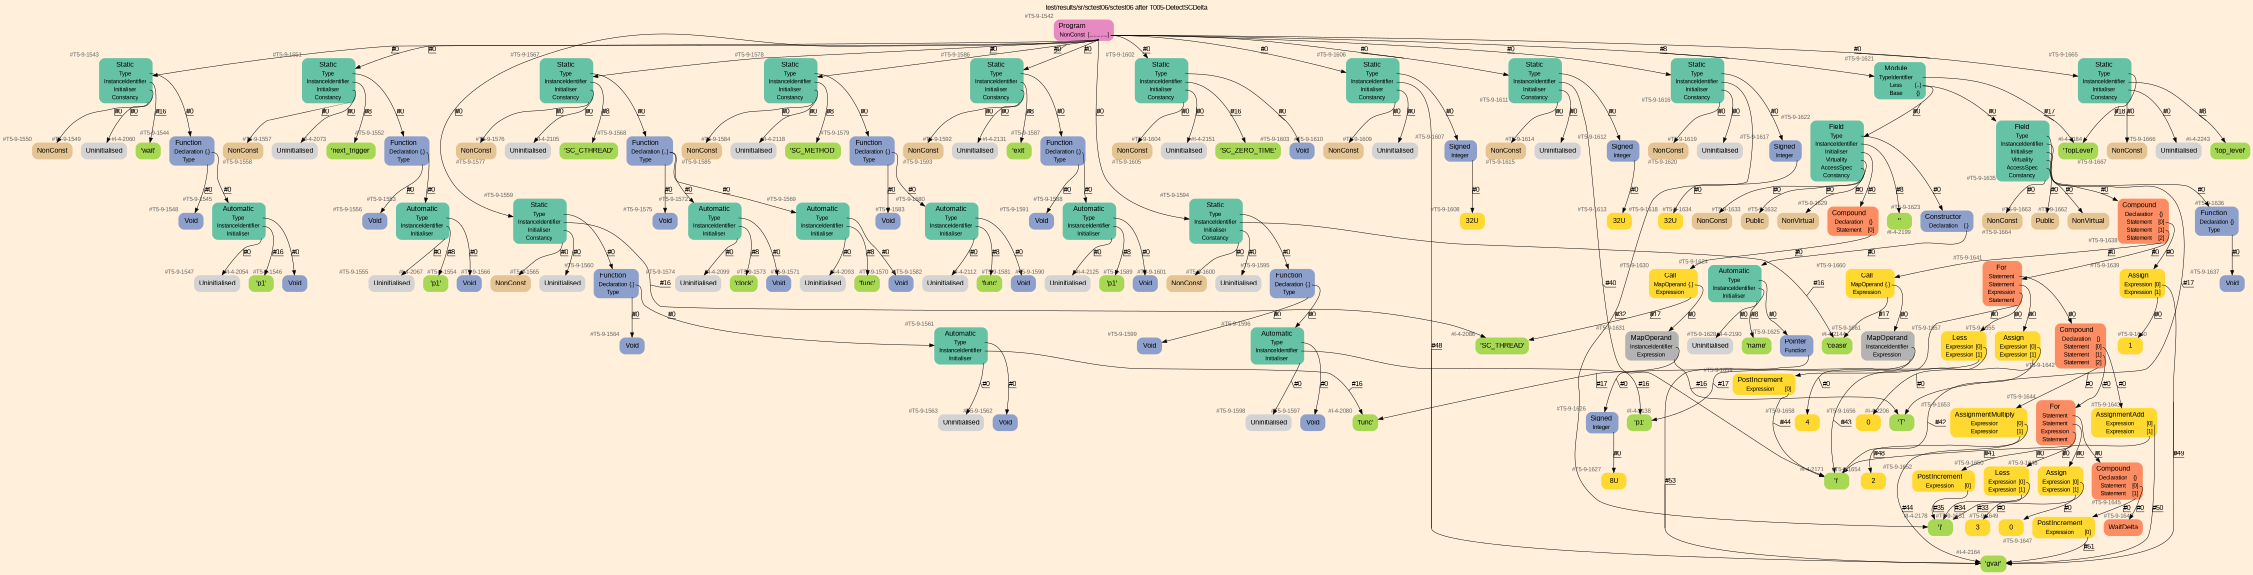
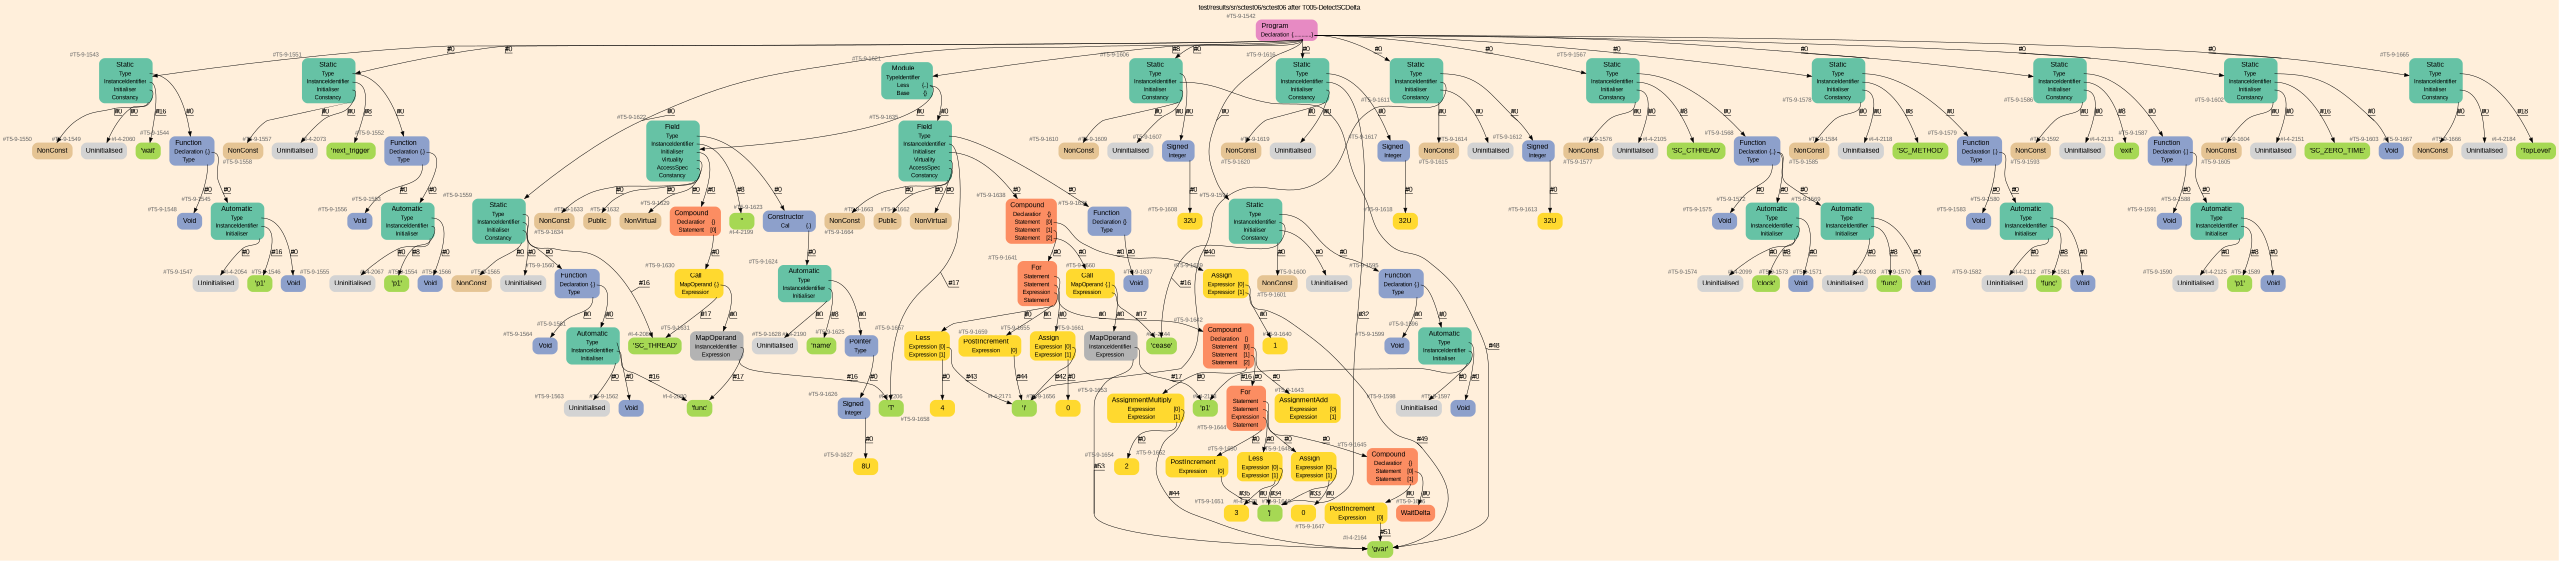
(1072, 35) -> (1275, 35)
(2004, 91) -> none
(2230, 151) -> none
(1943, 226) -> (786, 226)
(1796, 351) -> (861, 351)
(2007, 449) -> none
(1879, 454) -> (1142, 439)
(2137, 546) -> none
